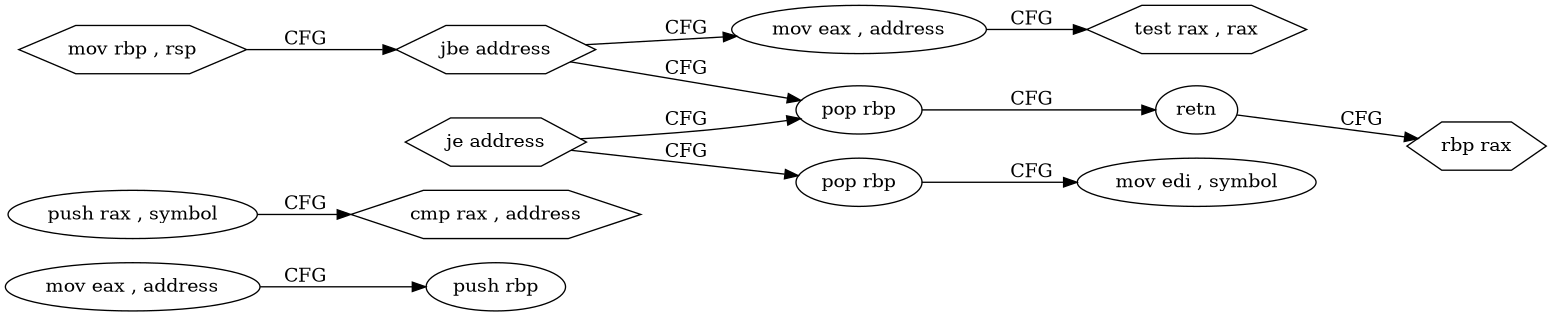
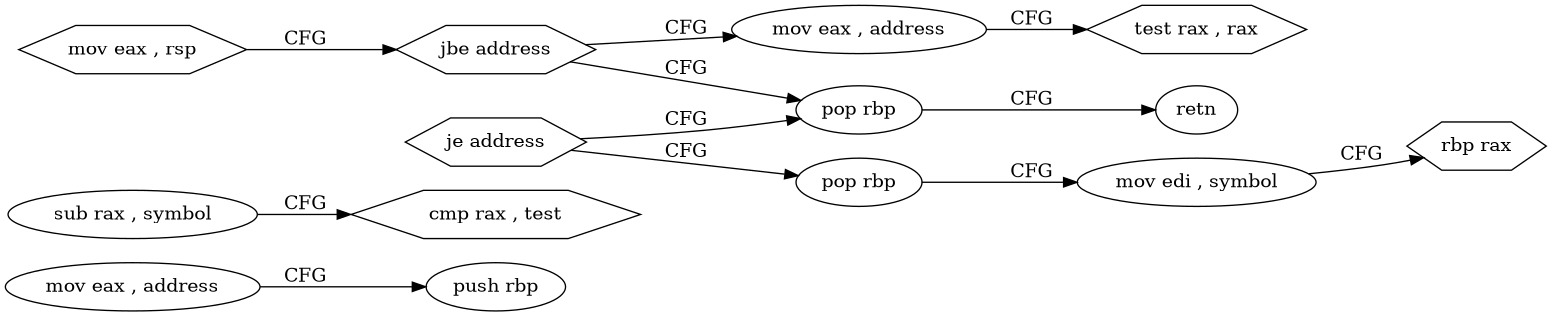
(133, 50) -> (133, 50)
(1321, 126) -> (1360, 168)
(133, 214) -> (133, 214)
(496, 214) -> (496, 214)
